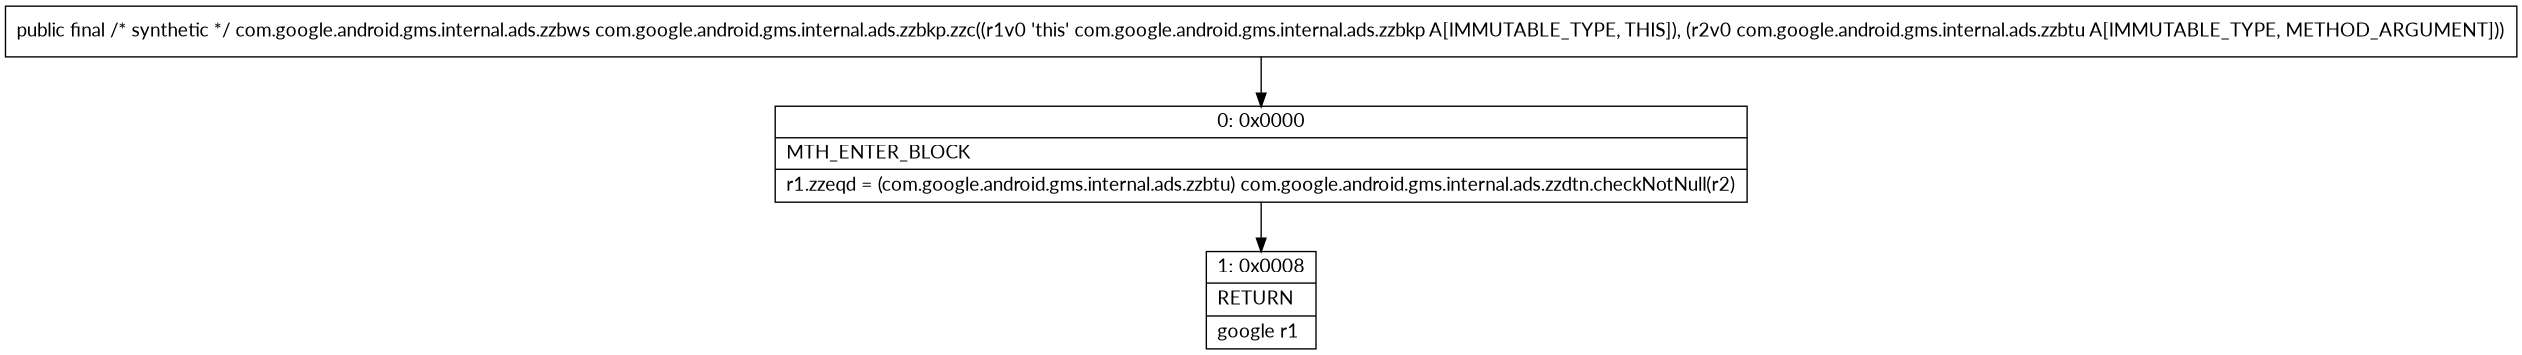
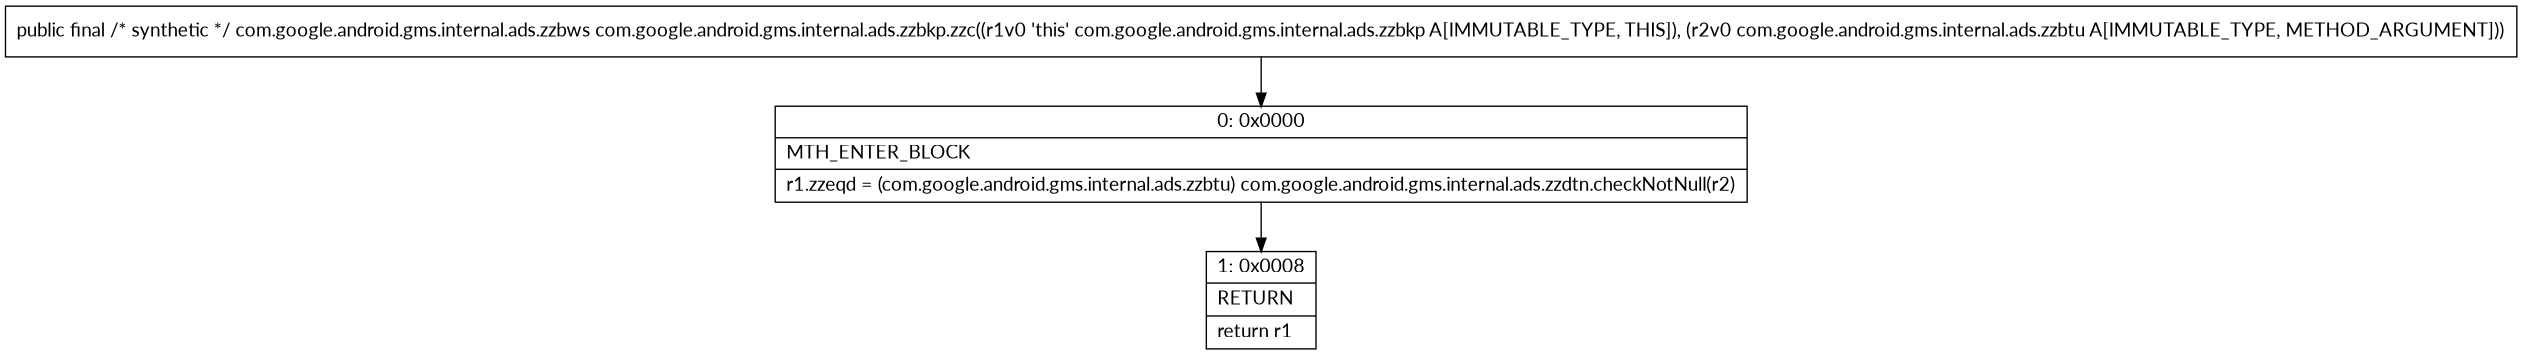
(1258, 332) -> (1255, 332)
